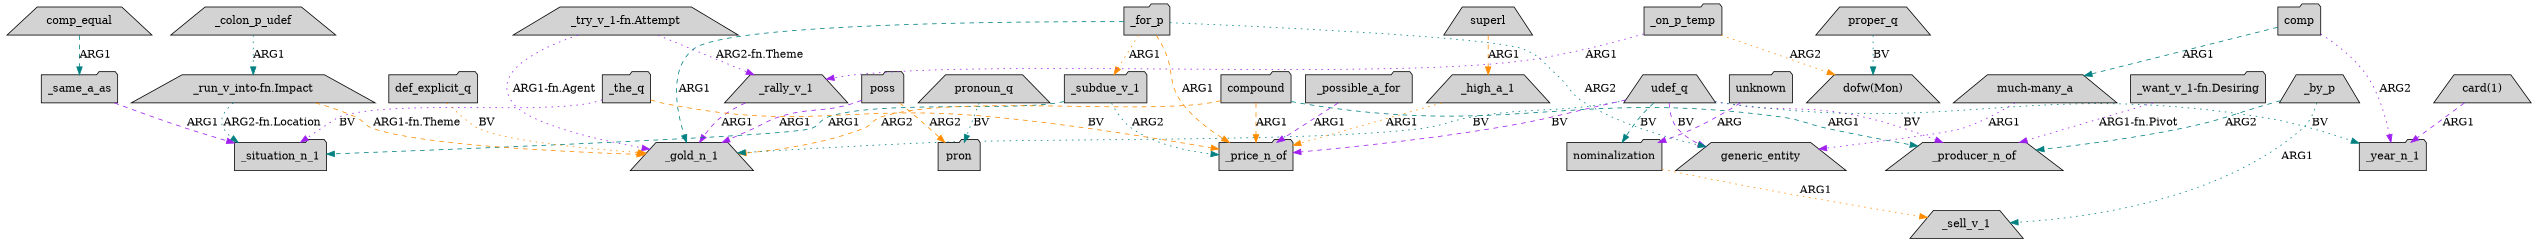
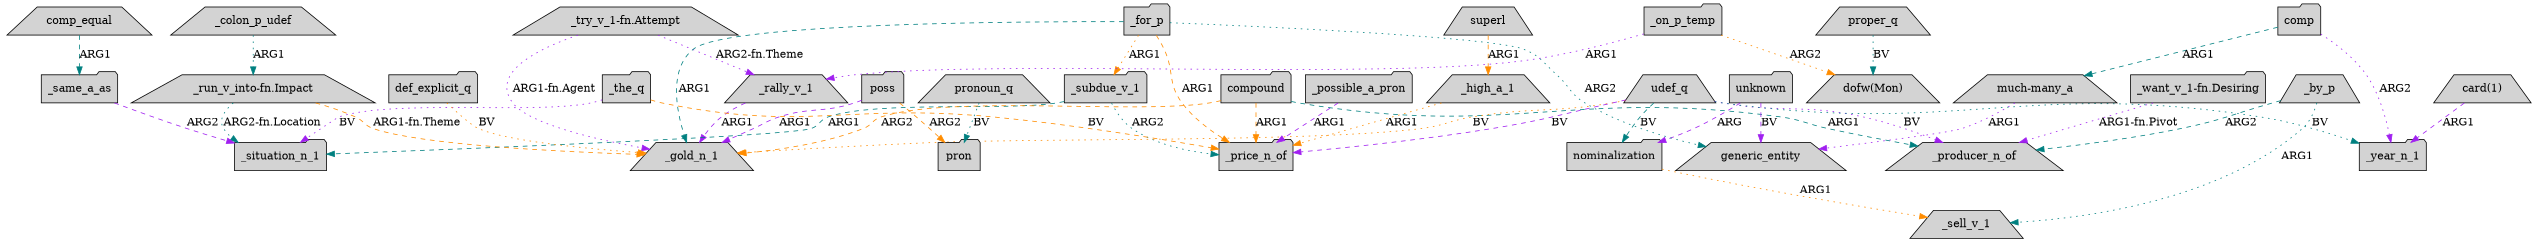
(1359, 89) -> (1359, 89)
(203, 123) -> (203, 123)
(1677, 128) -> (1761, 120)
(1209, 138) -> (1209, 138)
